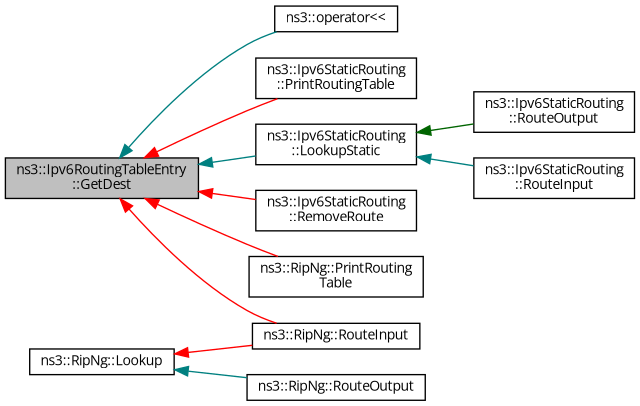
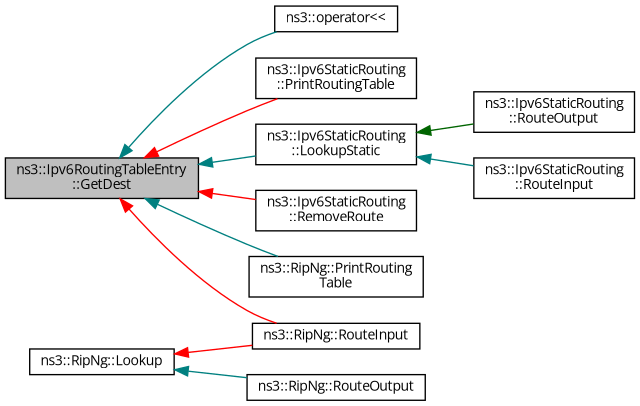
(217, 232) -> (217, 232)
